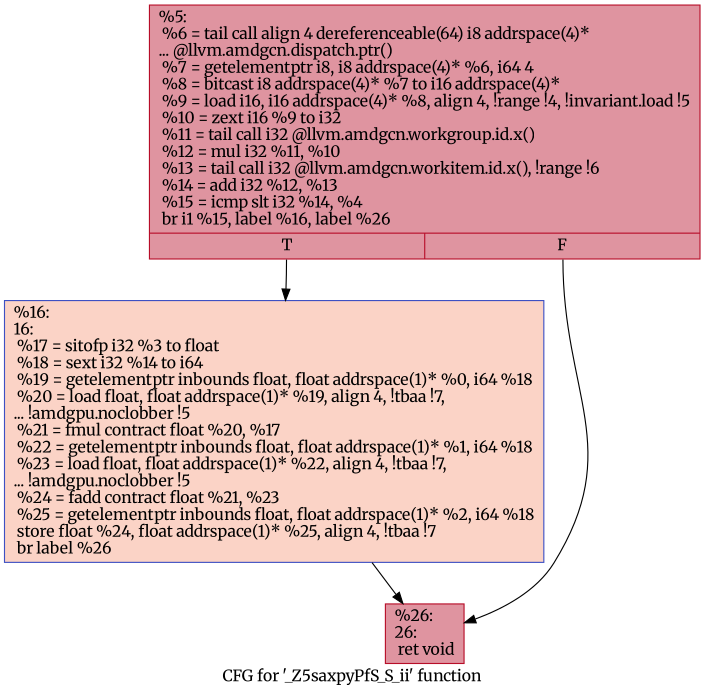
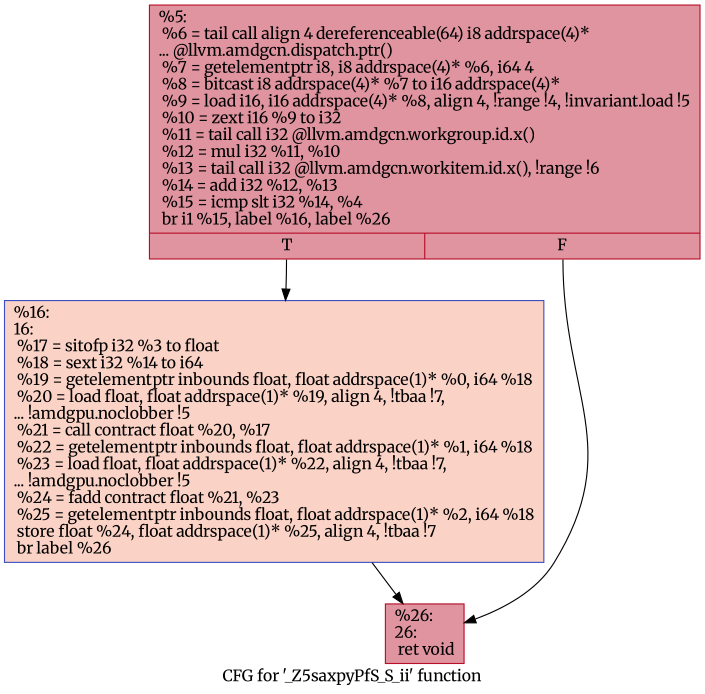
(147, 431) -> (142, 431)
